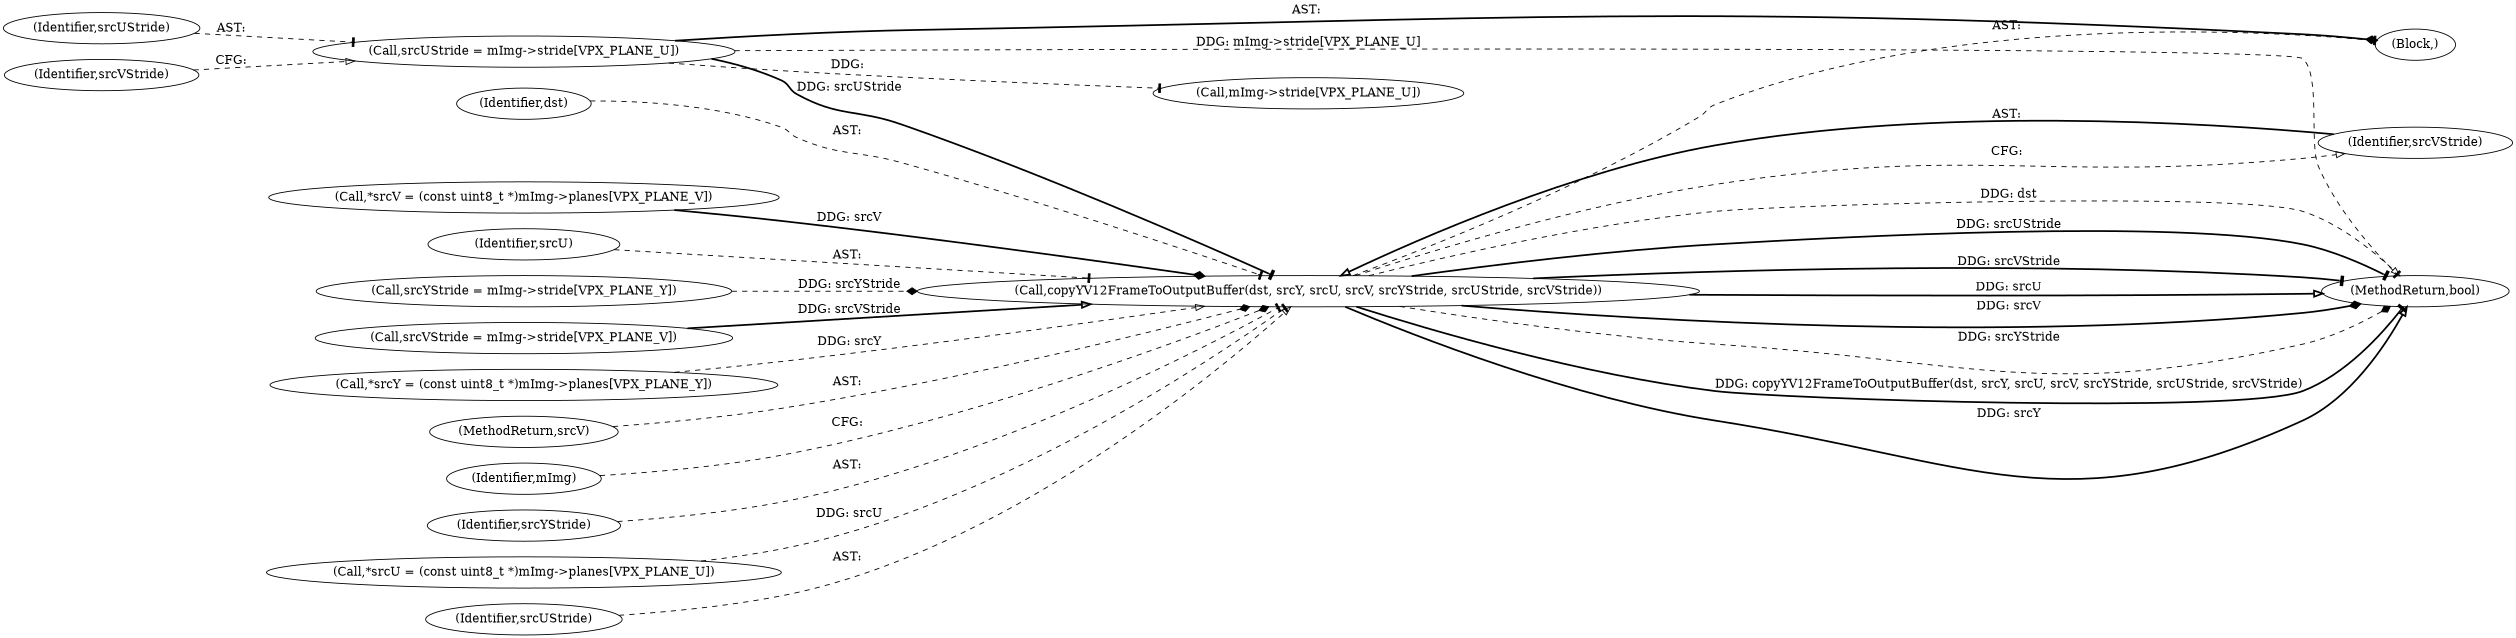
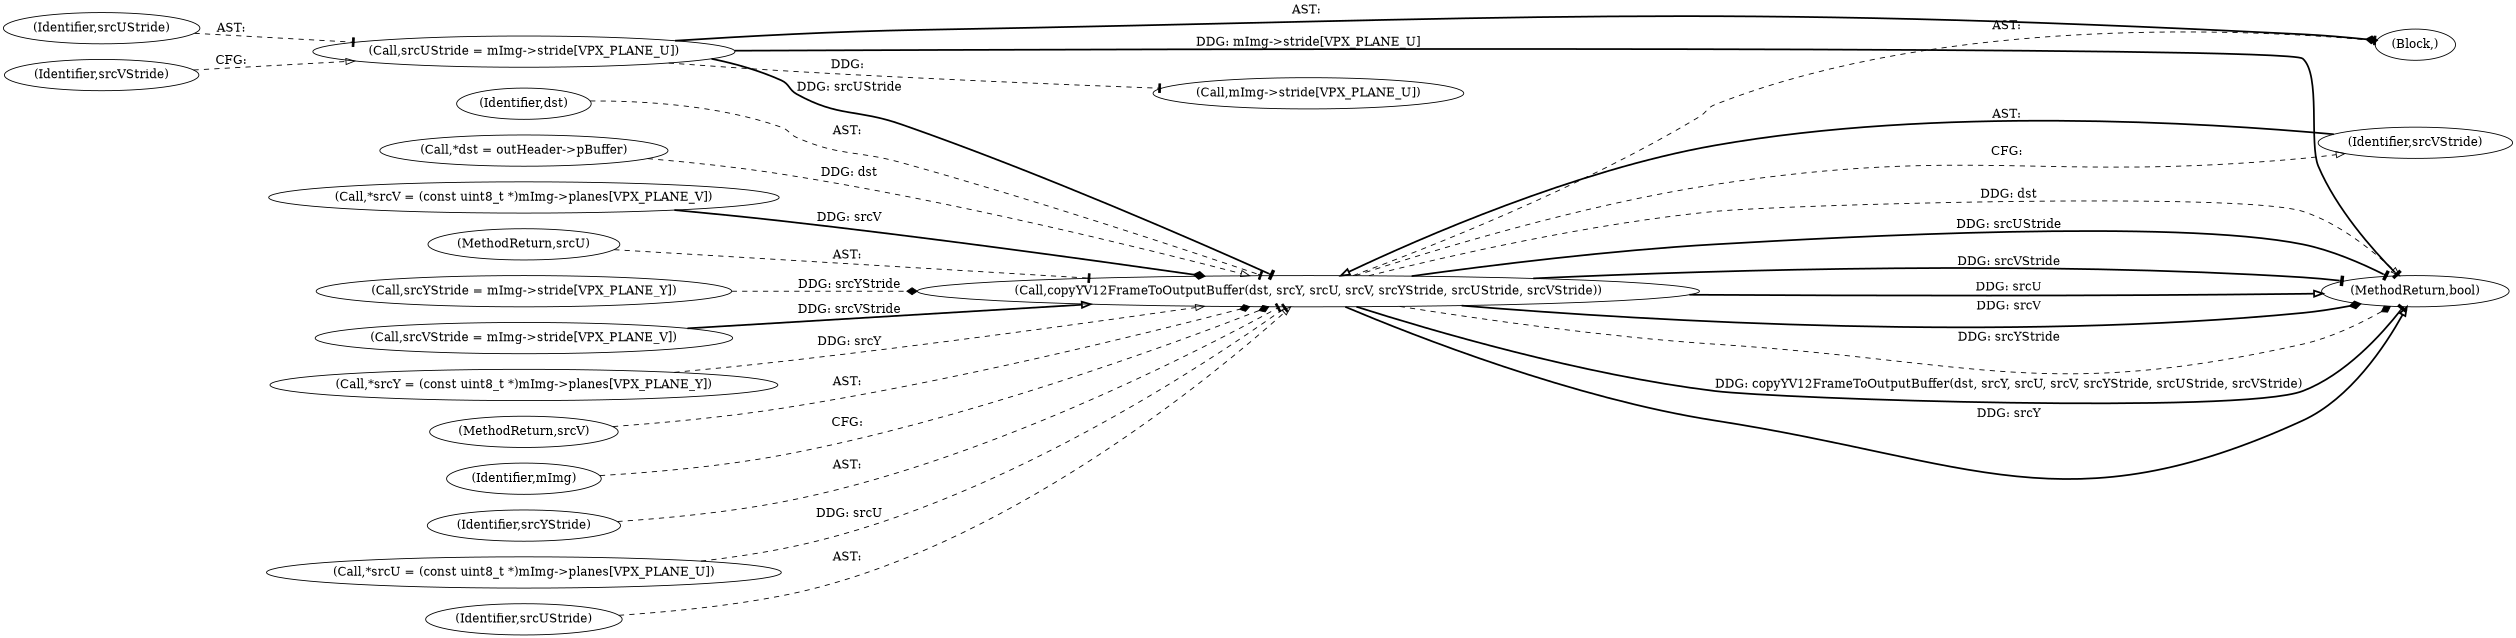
(1640, 49) -> (1640, 49)
none -> (524, 151)
(524, 244) -> (524, 244)
